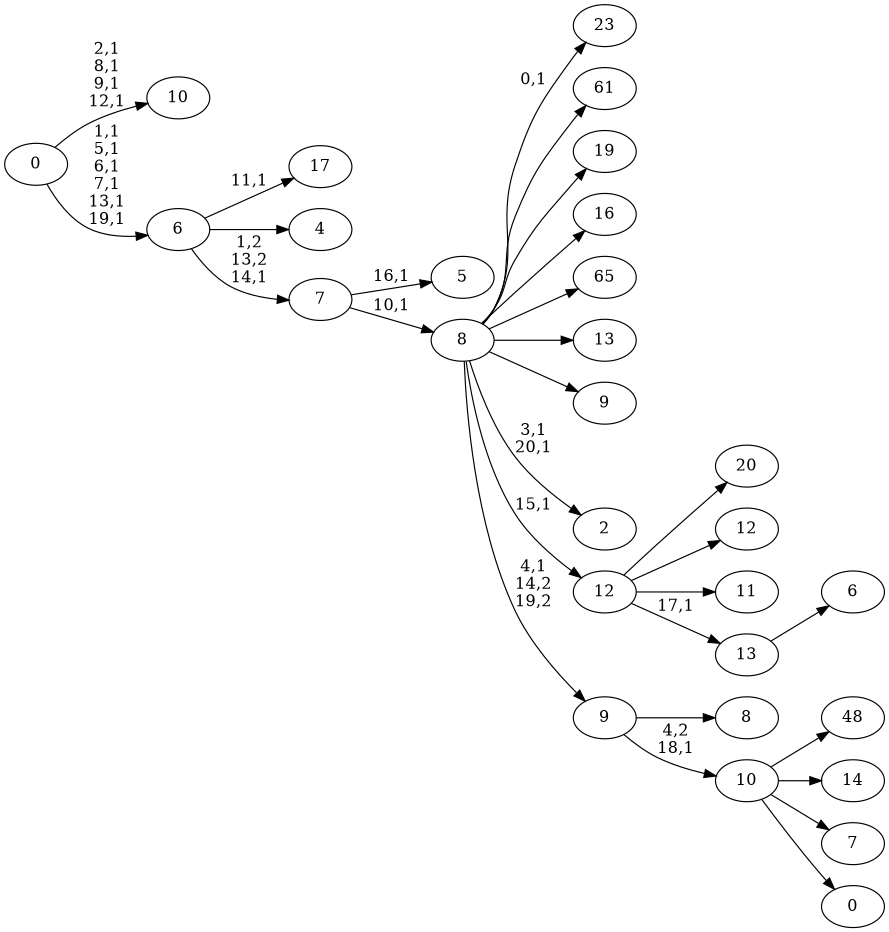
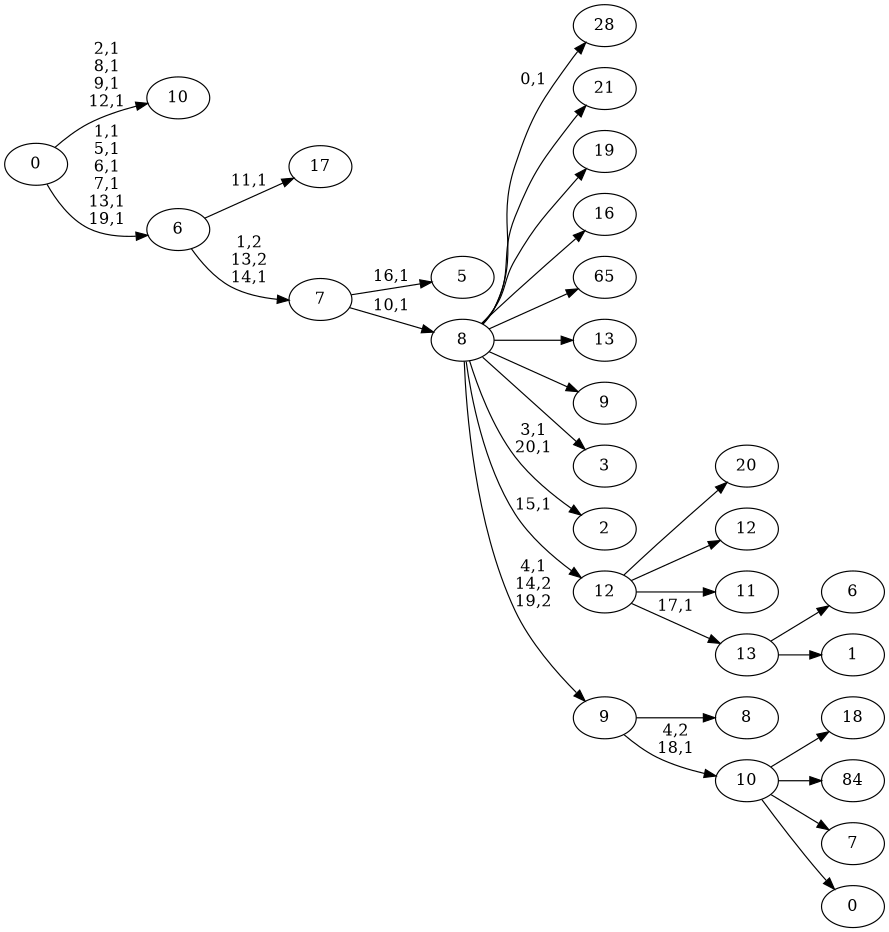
(605, 26) -> (605, 26)
(605, 89) -> (605, 89)
(320, 230) -> none
none -> (605, 466)
none -> (853, 655)
(853, 718) -> (853, 718)
(853, 781) -> (853, 781)
